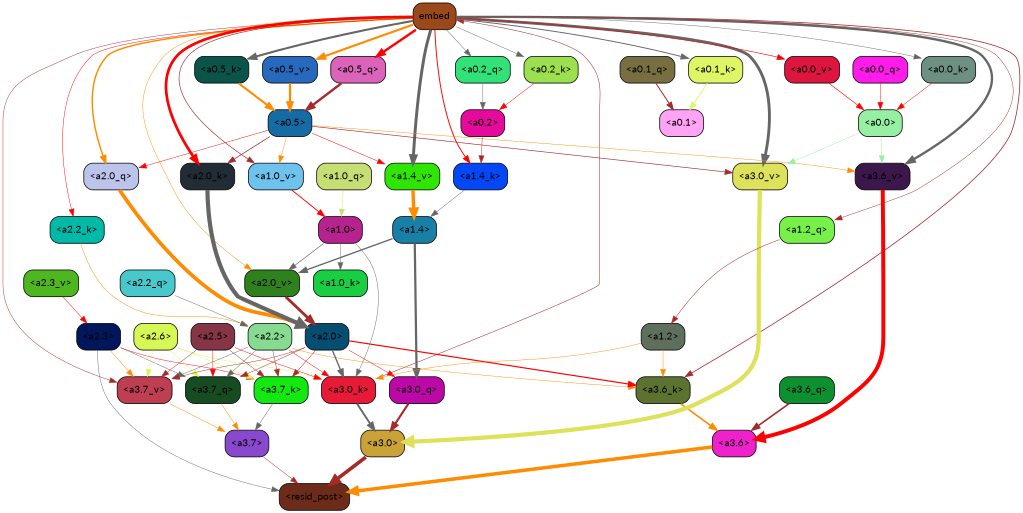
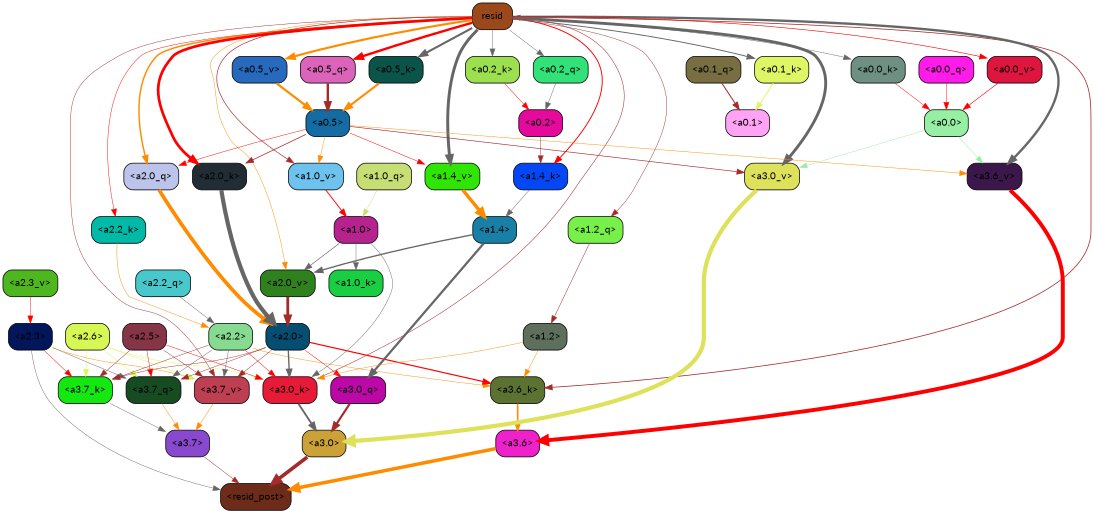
(435, 16) -> (492, 16)
(807, 390) -> none
